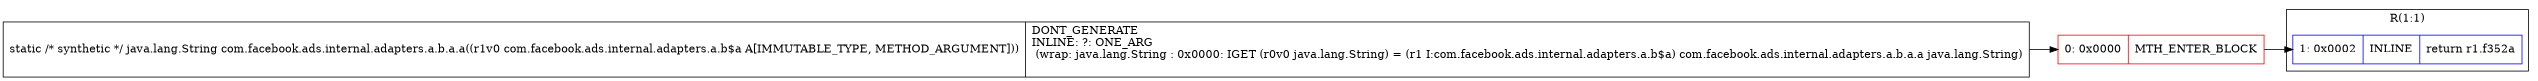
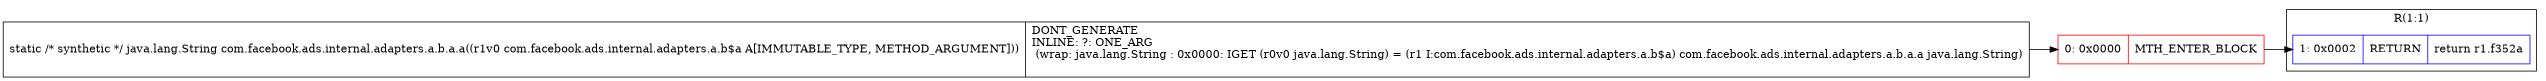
(2391, 49) -> (2395, 49)
